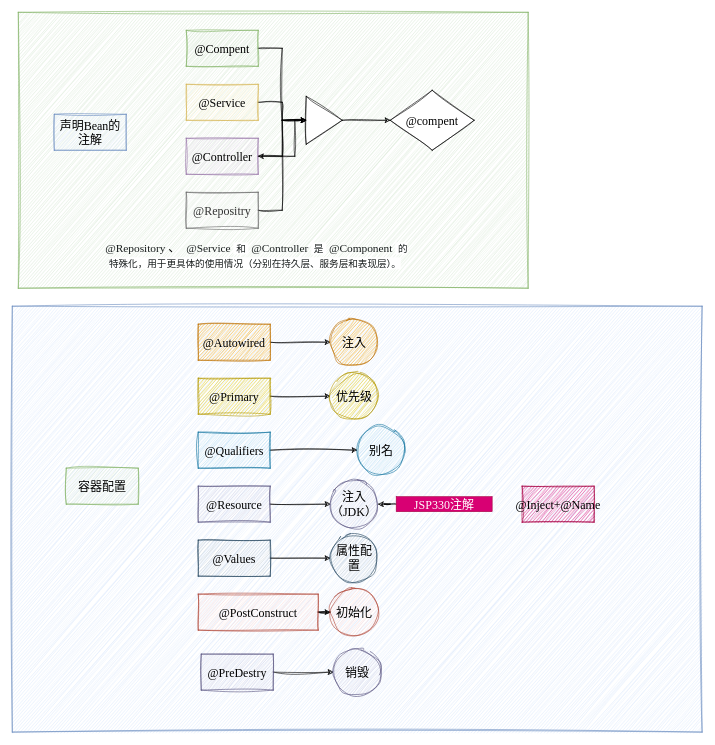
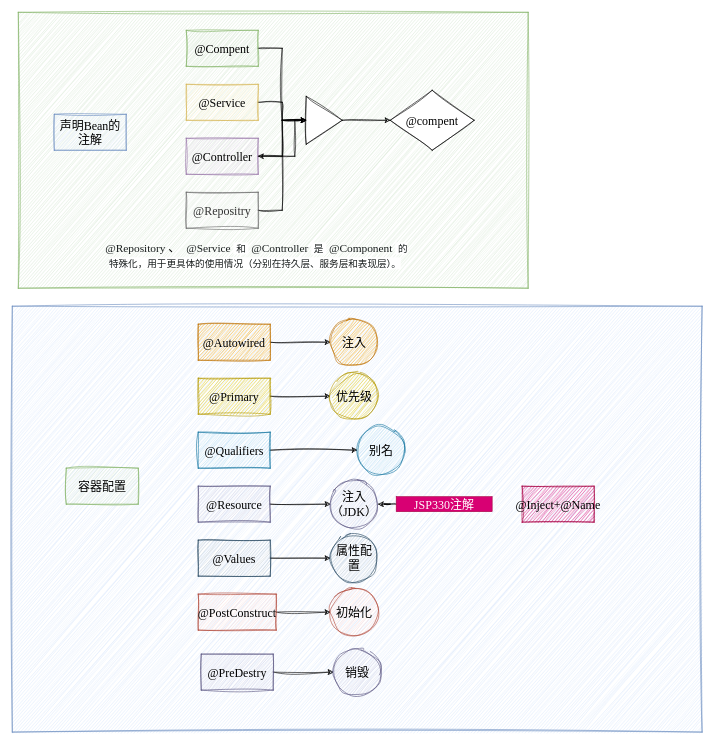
(258, 612) -> (237, 612)
